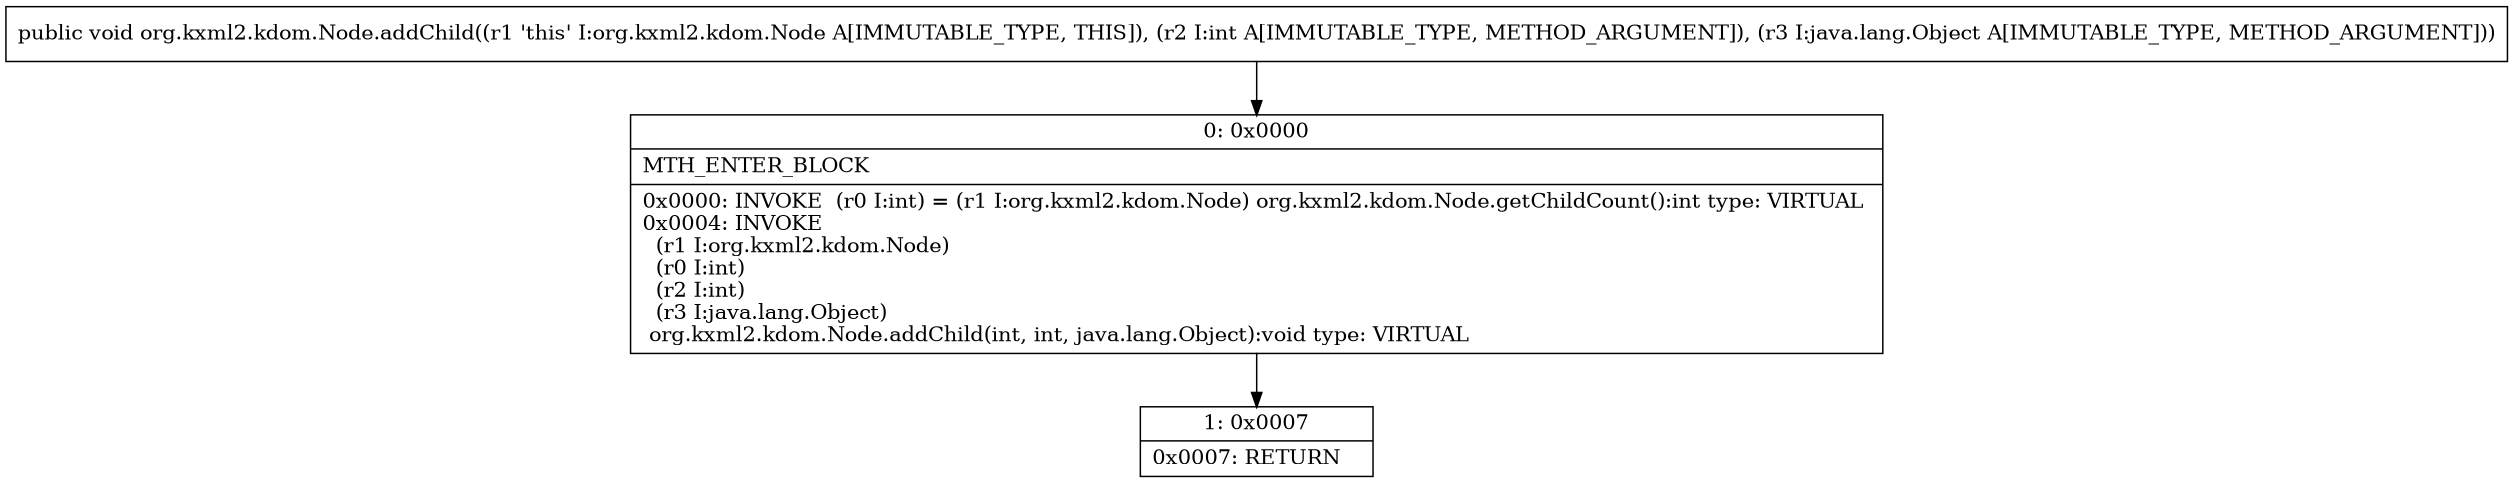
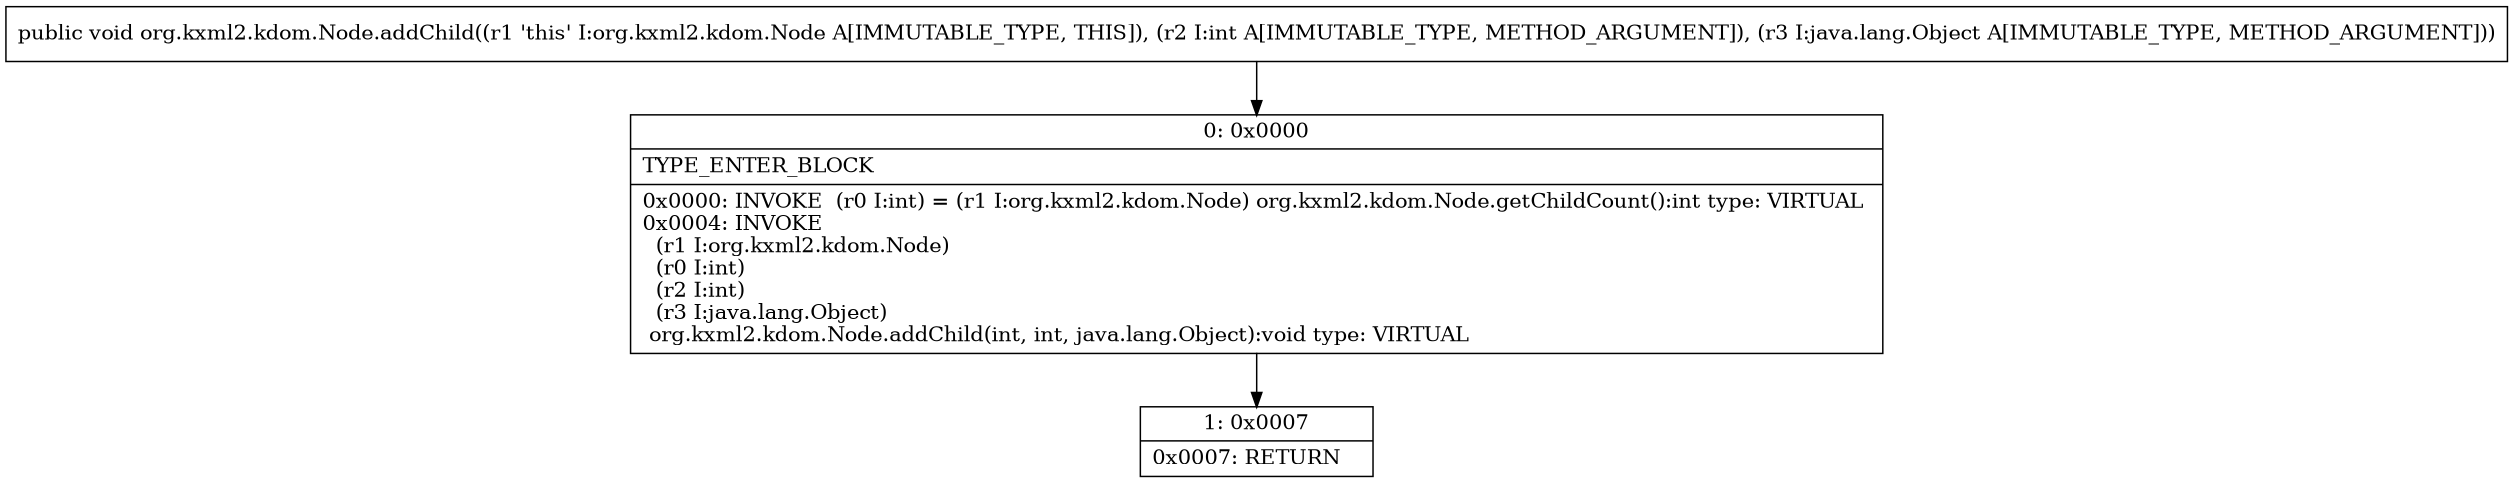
(757, 166) -> (759, 166)
